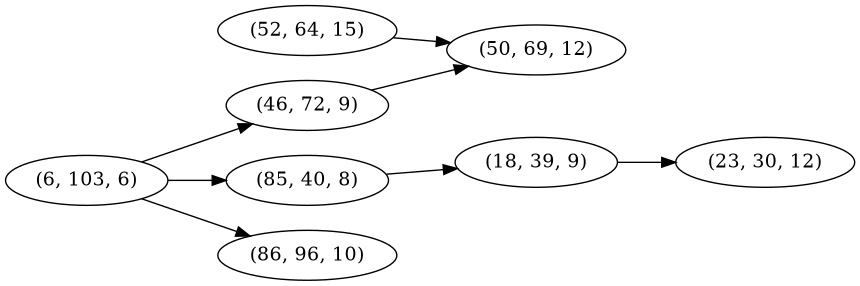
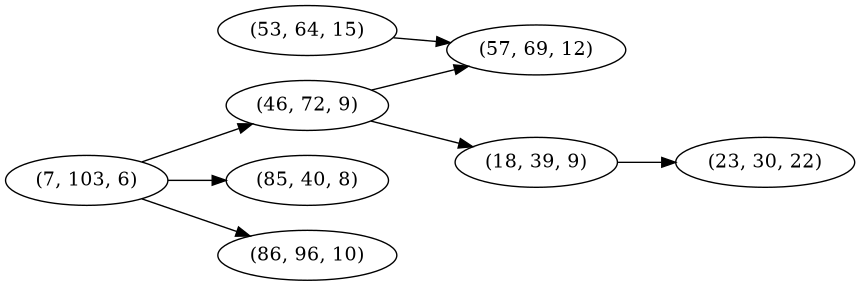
(307, 31) -> (307, 31)
(536, 50) -> (536, 50)
(765, 162) -> (765, 162)
(415, 172) -> (415, 132)
(87, 180) -> (87, 180)
